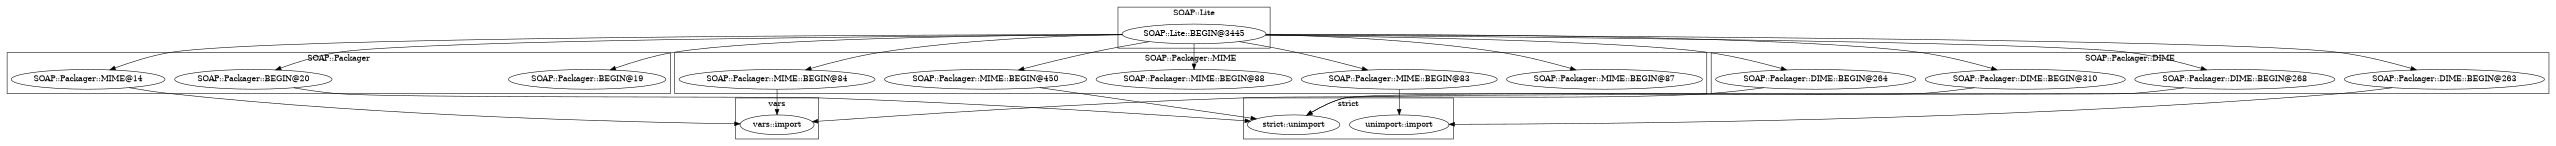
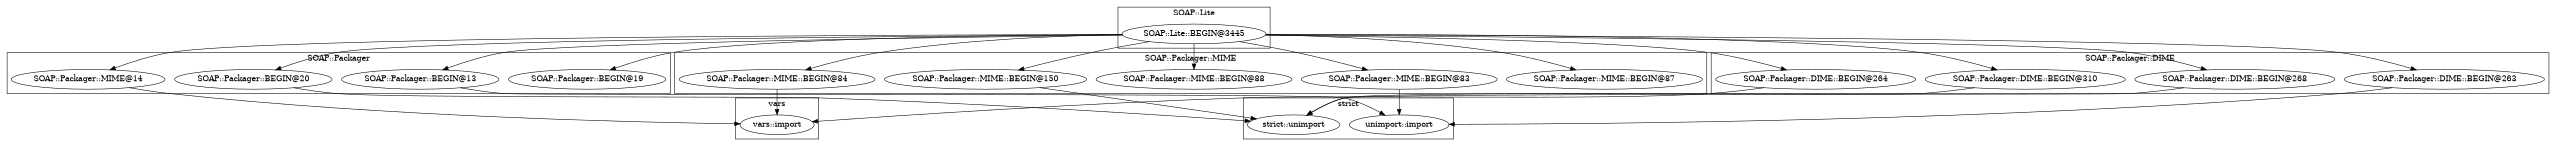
none -> (420, 79)
(986, 79) -> (986, 79)
